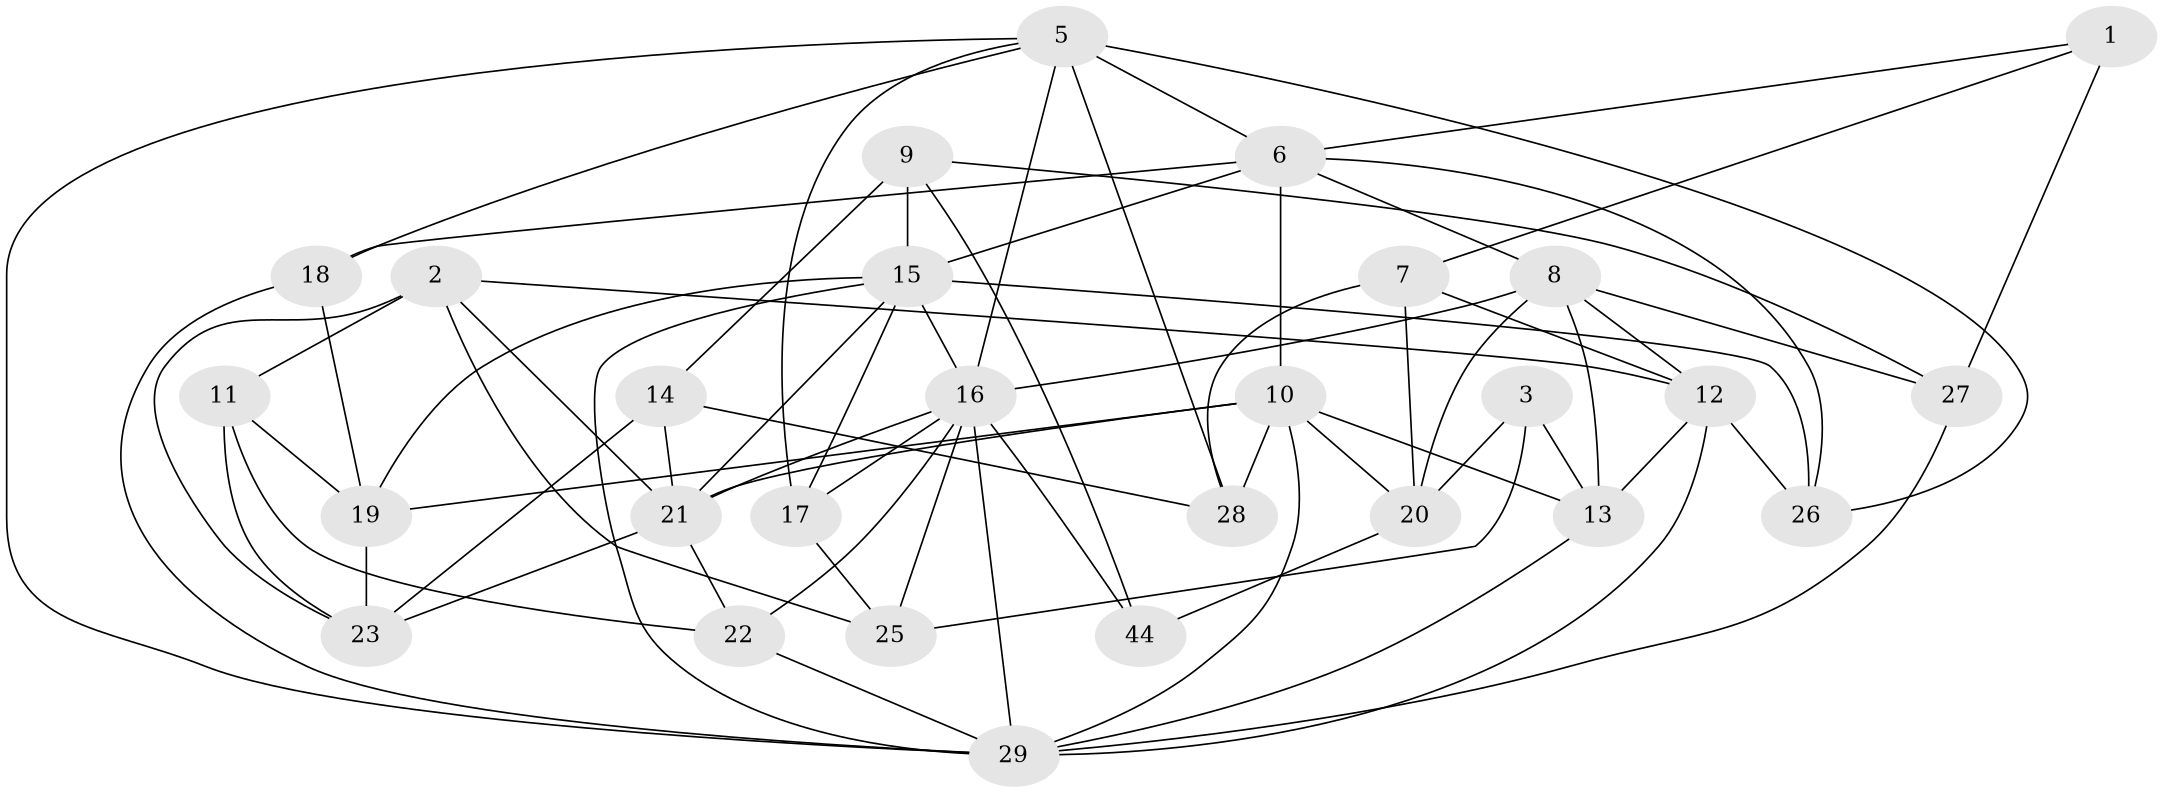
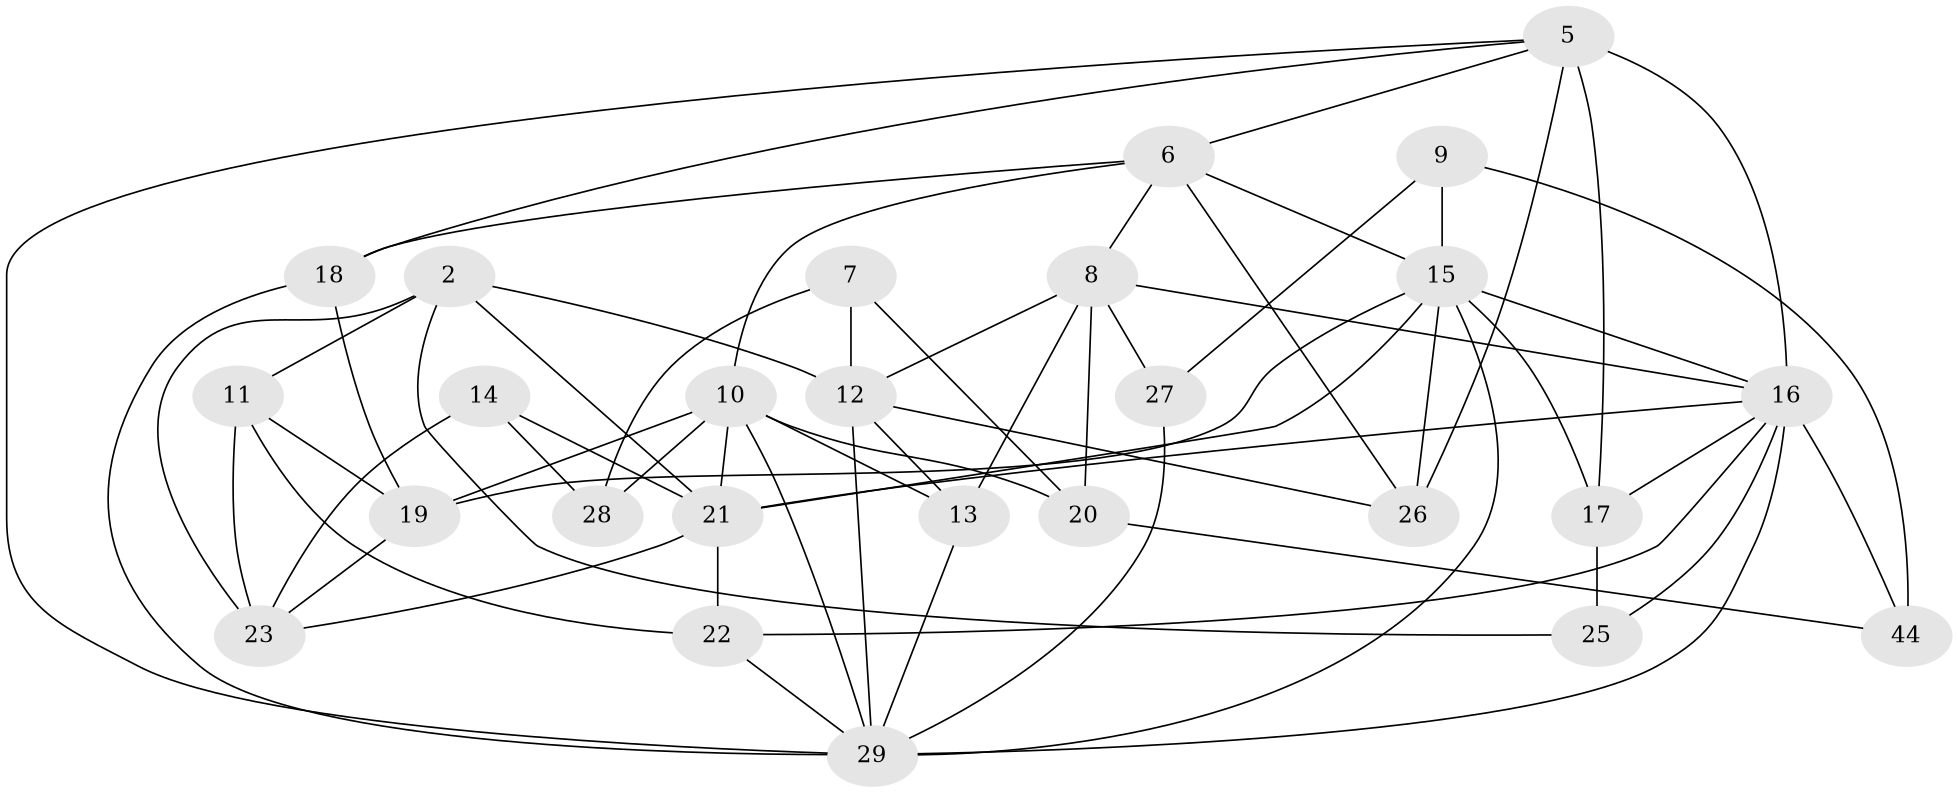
(2112, 37) -> none
(804, 257) -> none
(1147, 276) -> none
(1527, 396) -> none
